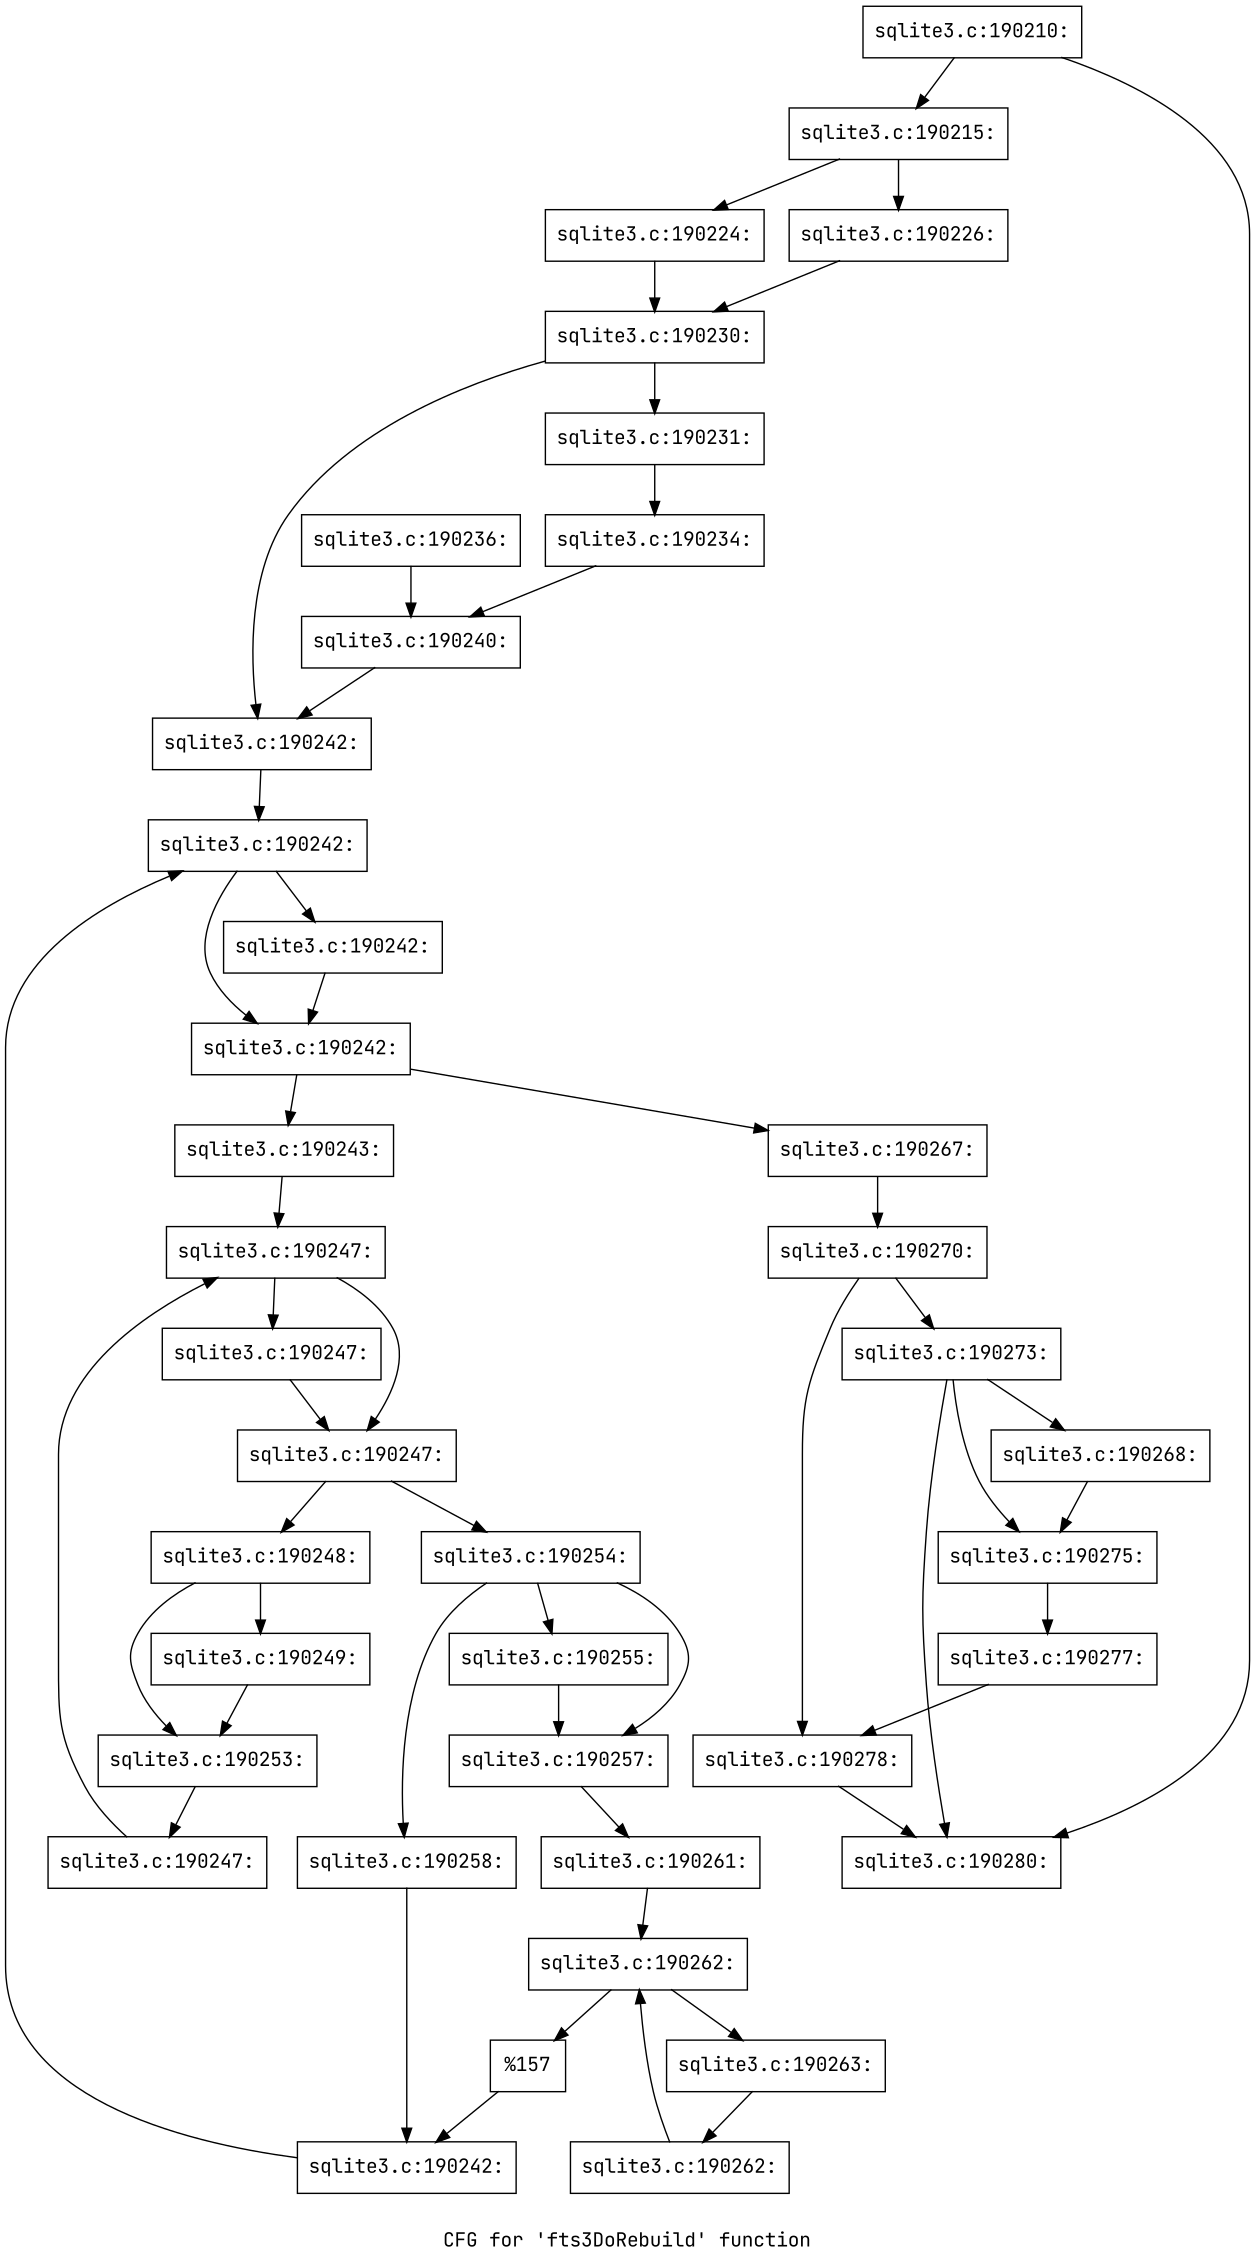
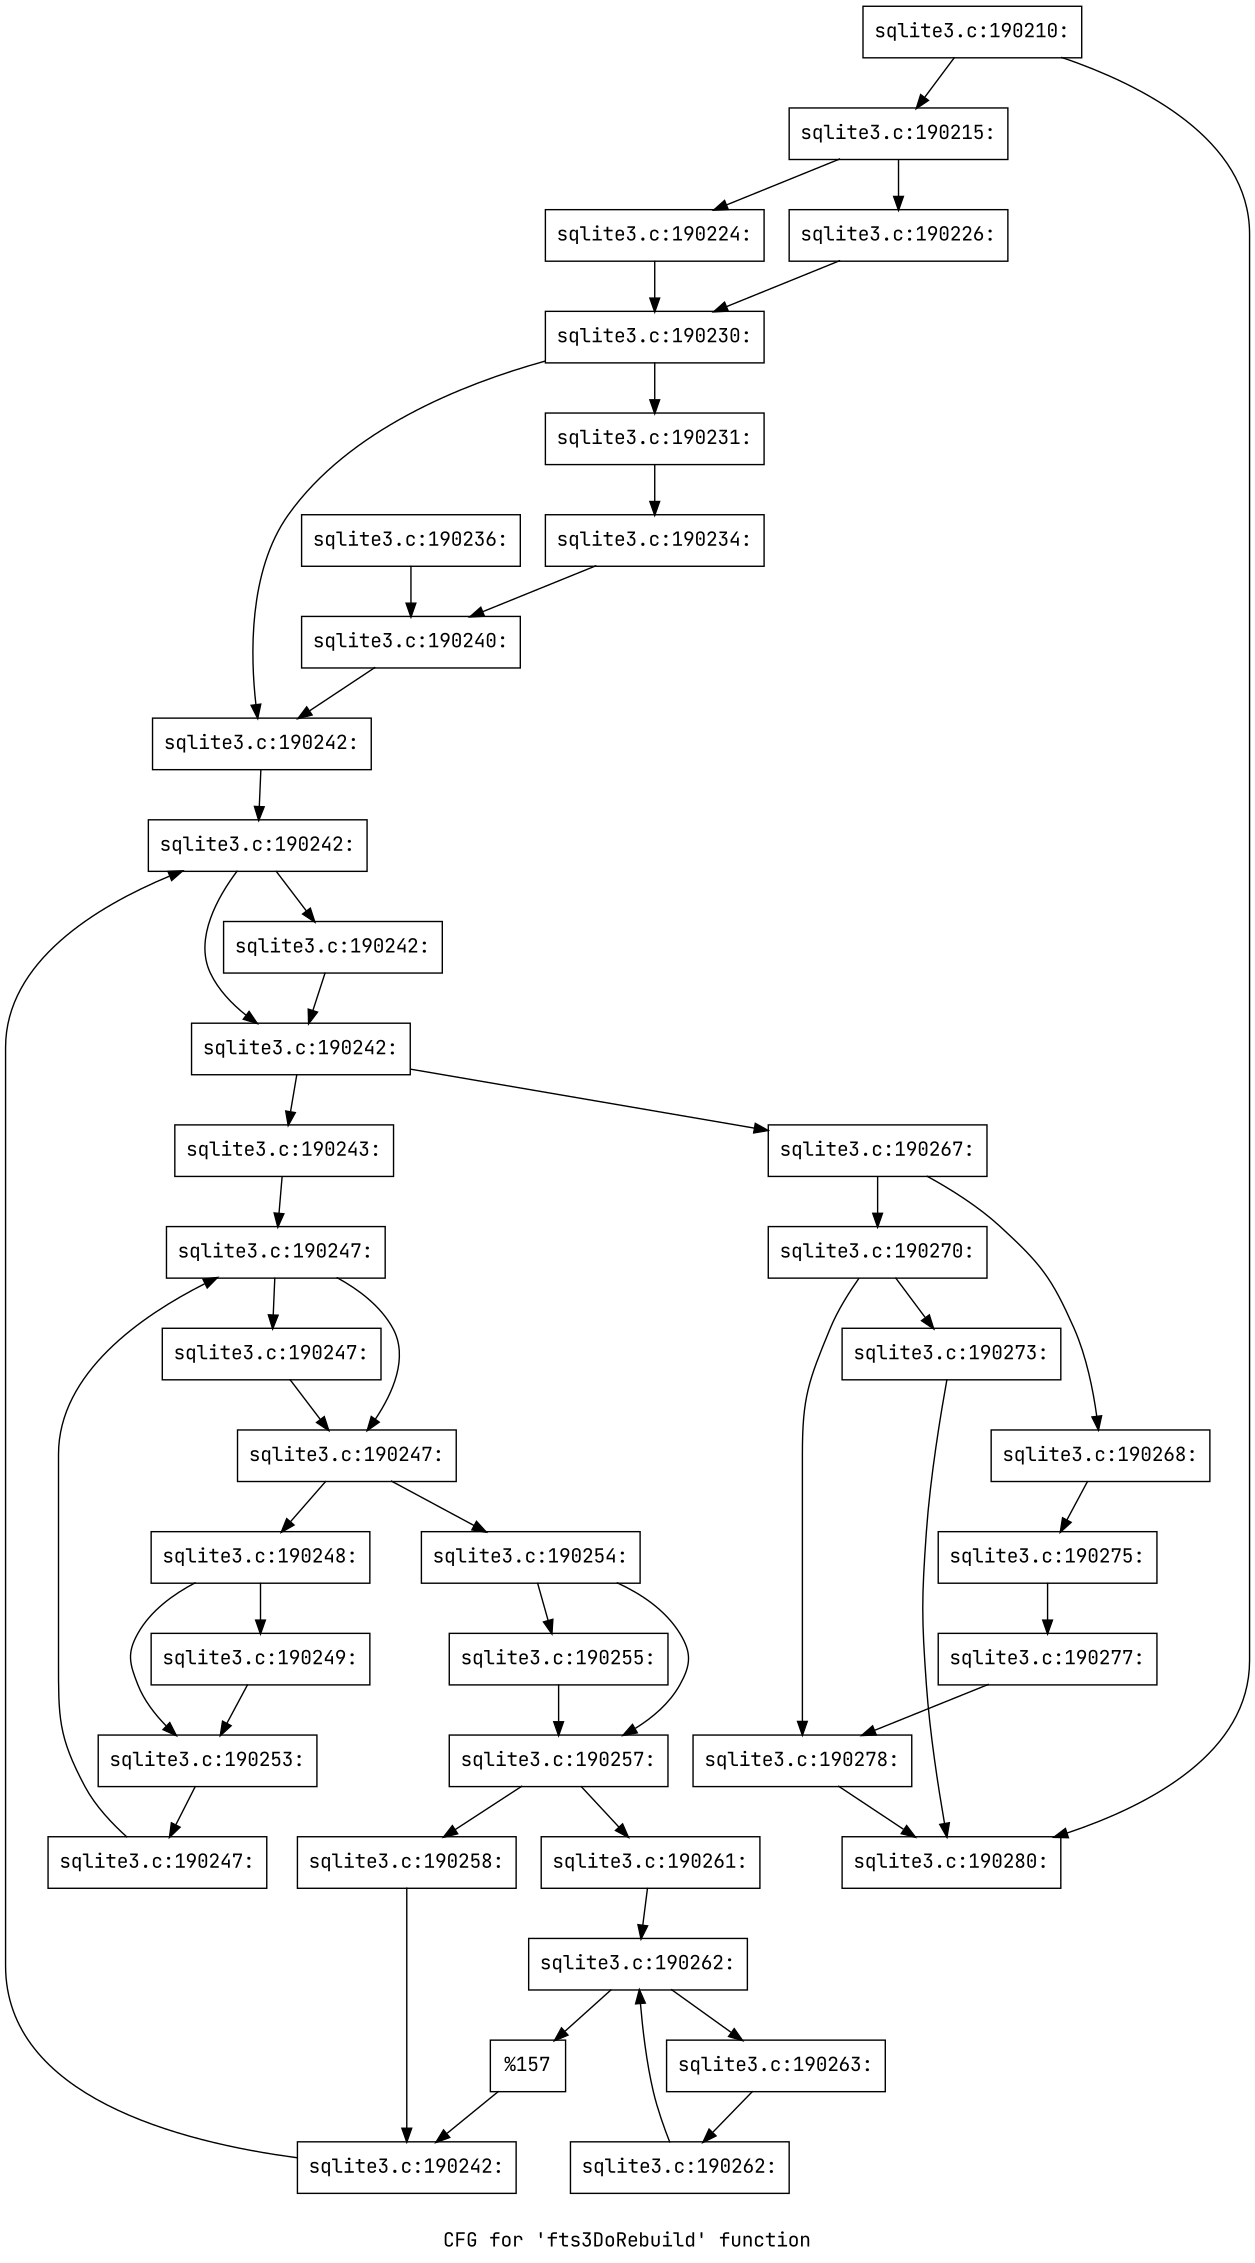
(1020, 1401) -> (1044, 1273)
(969, 1456) -> none
(414, 1690) -> (489, 1808)
